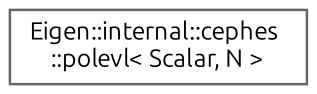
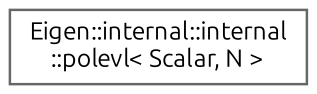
(158, 47) -> (158, 47)
